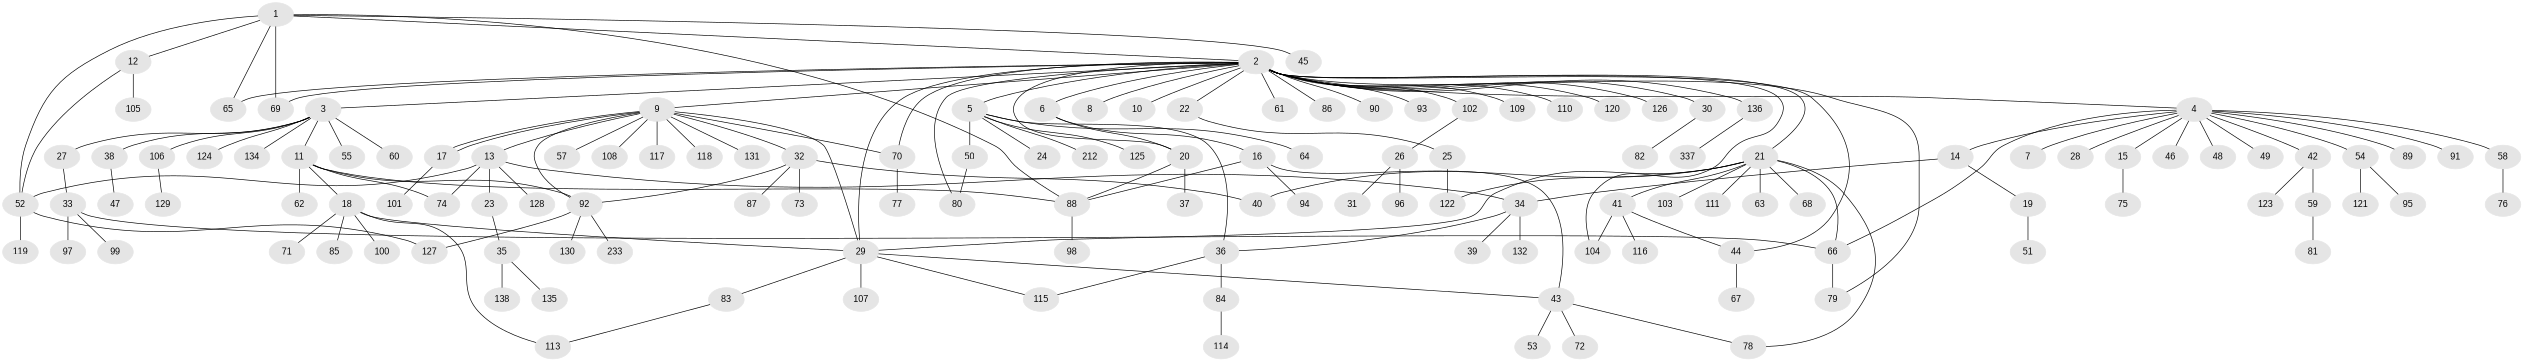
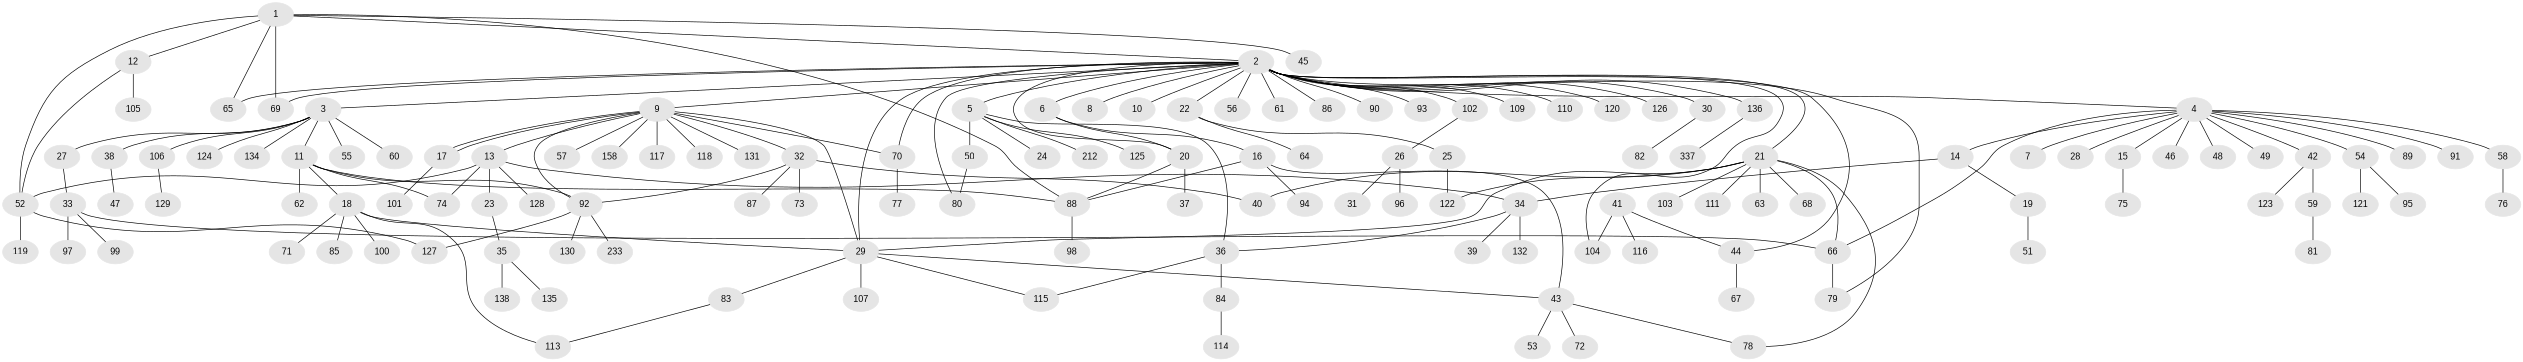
none -> (1232, 110)
(1193, 130) -> (1247, 134)
(610, 157) -> (610, 157)
(1712, 175) -> none
